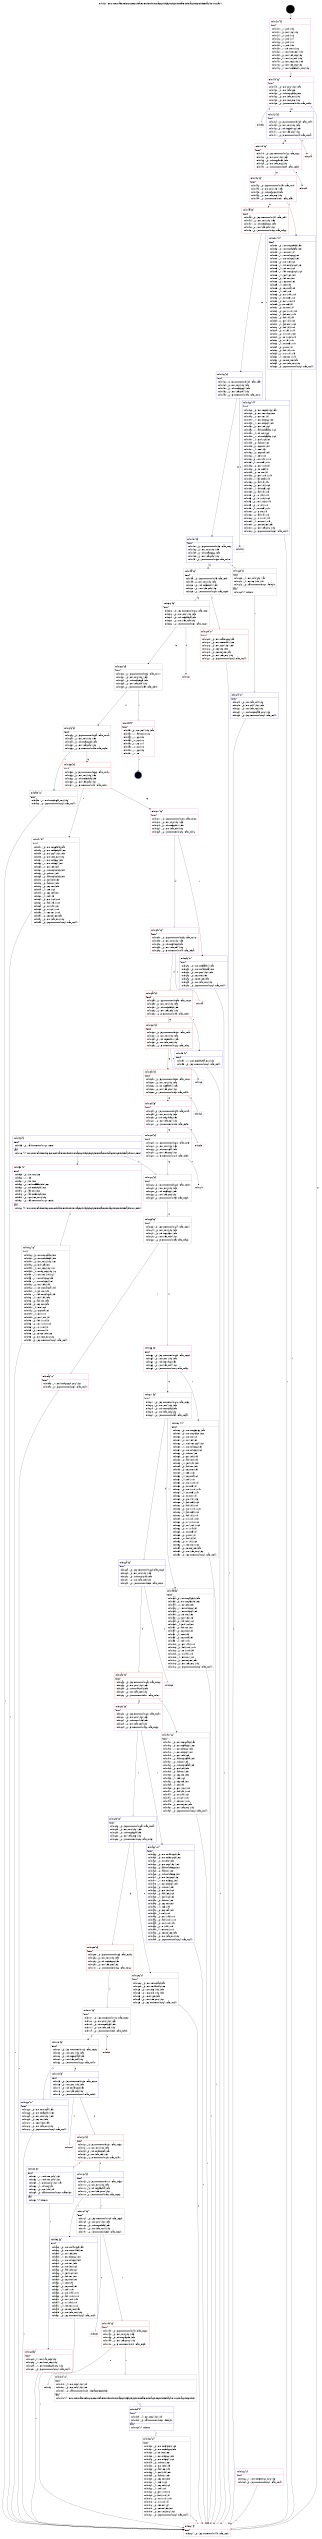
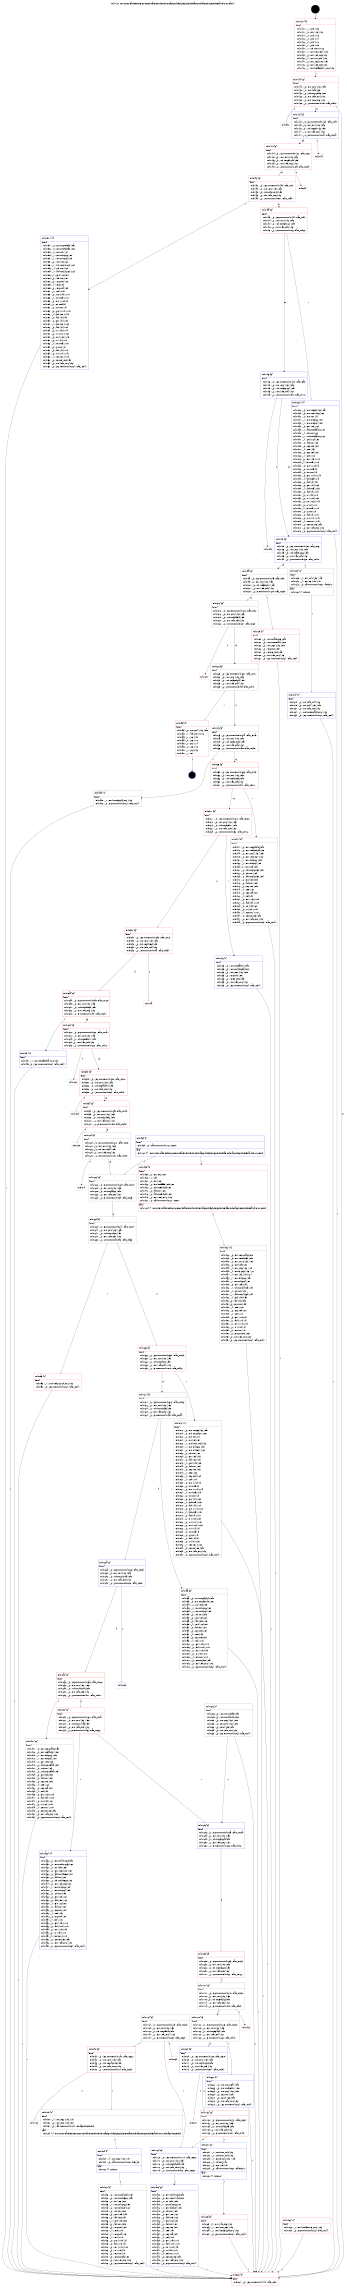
(139, 1908) -> (225, 1779)
(100, 2203) -> (177, 2094)
